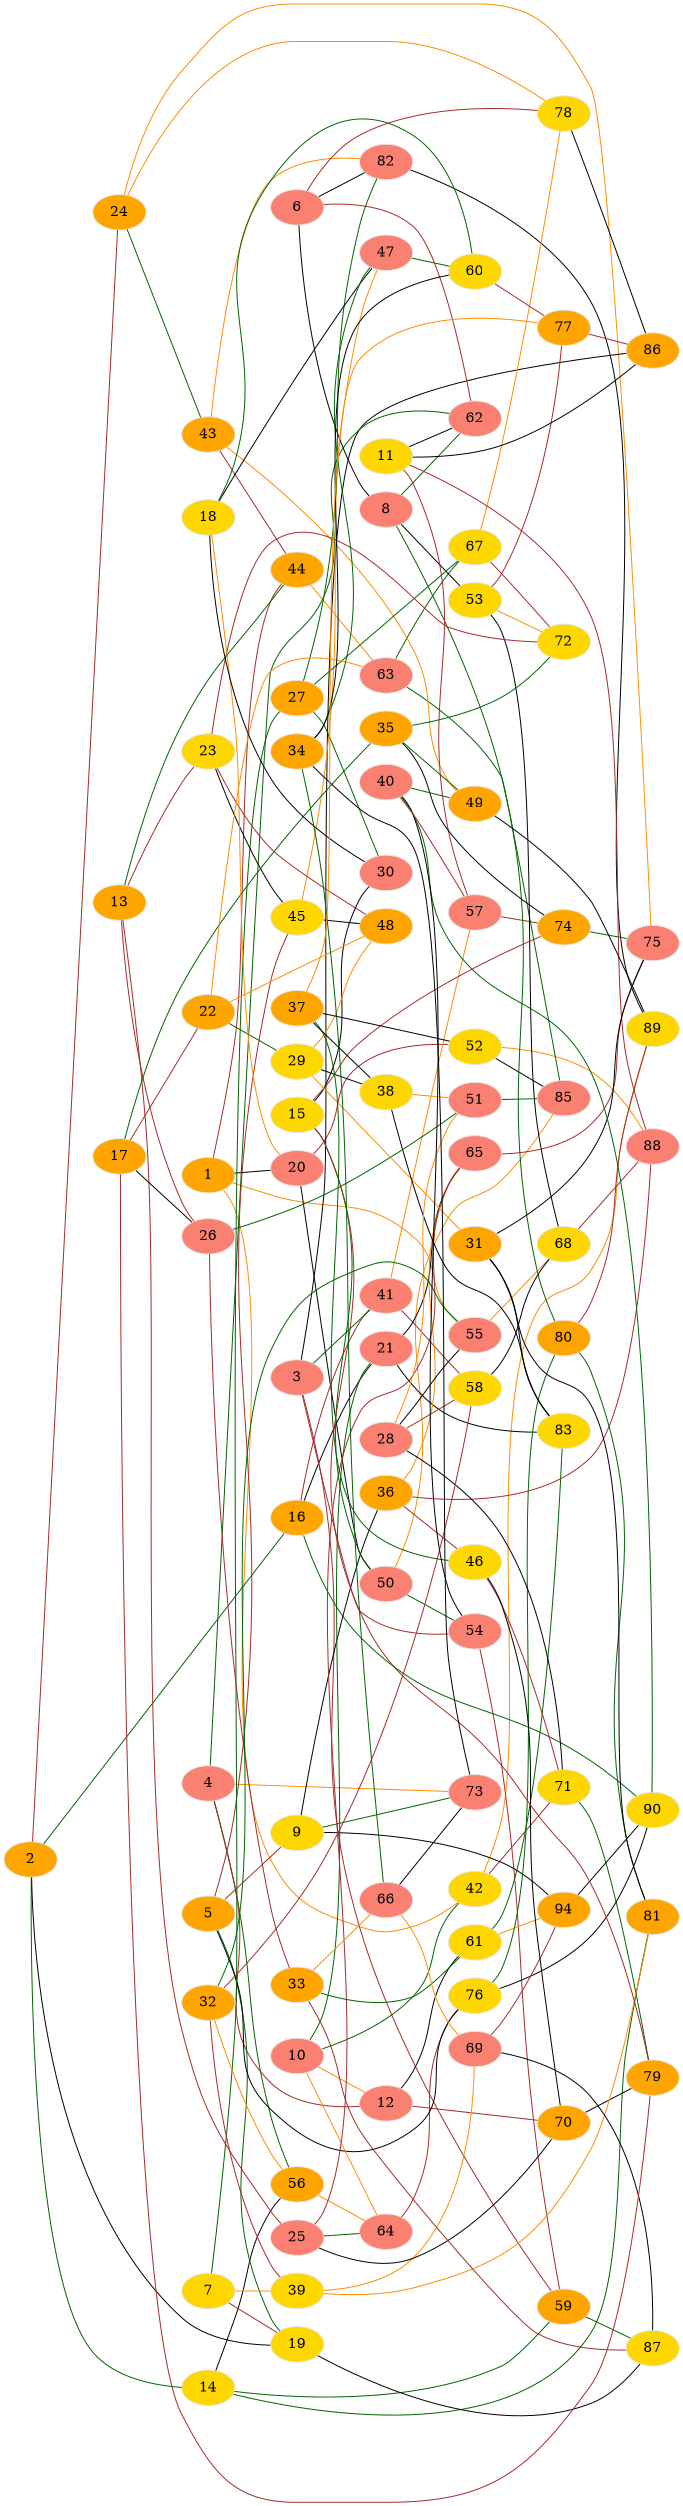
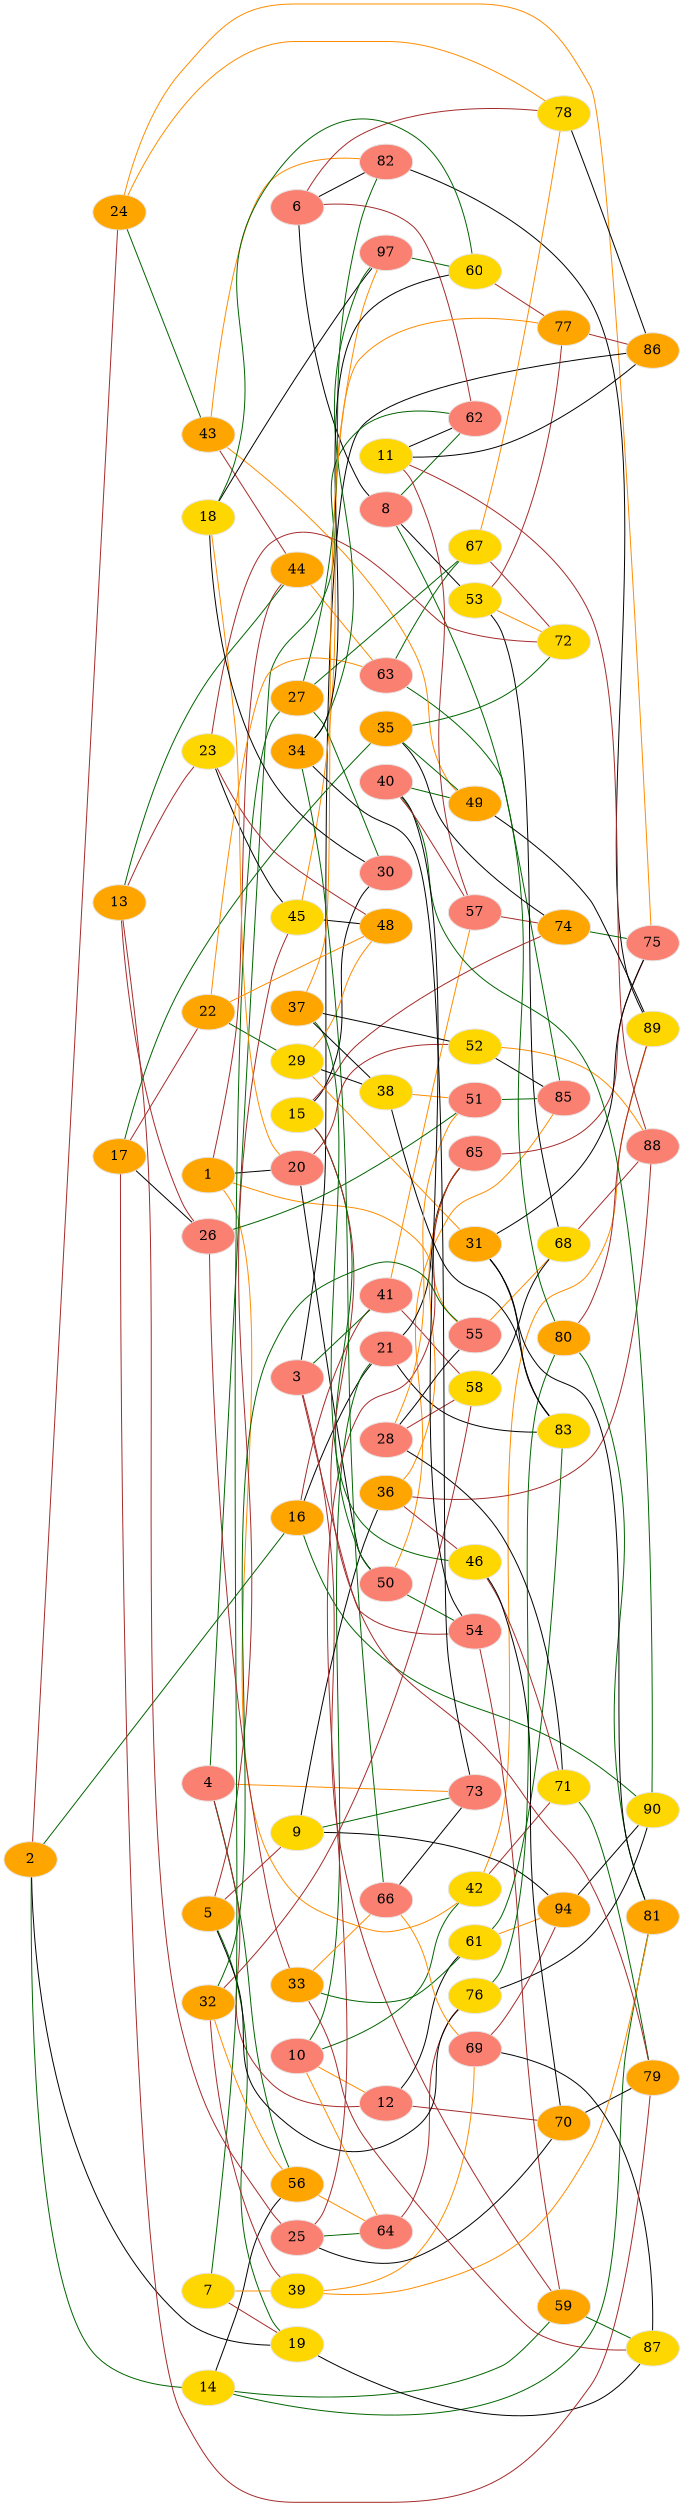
(386, 253) -> (386, 253)
